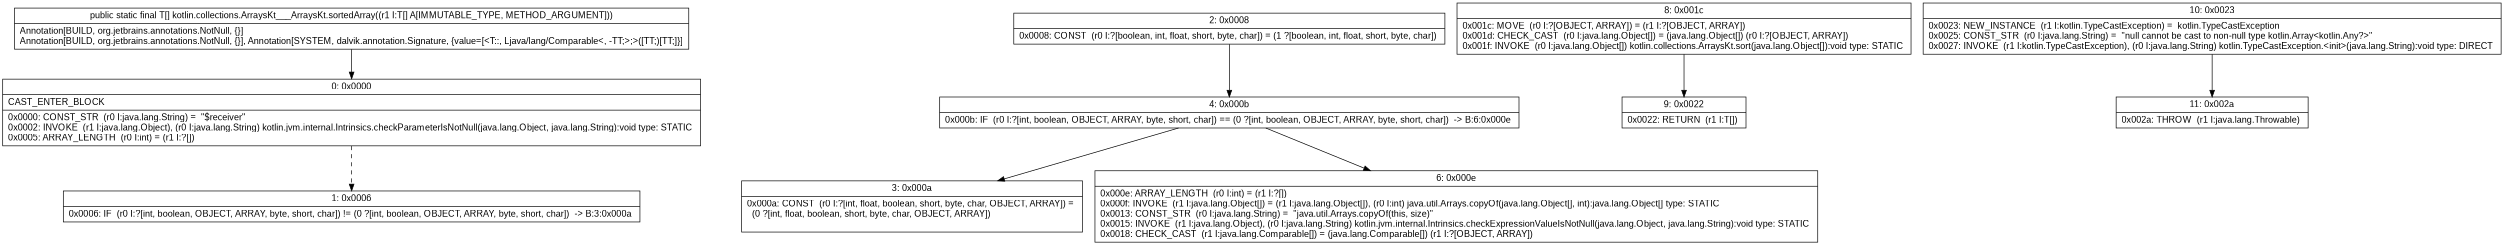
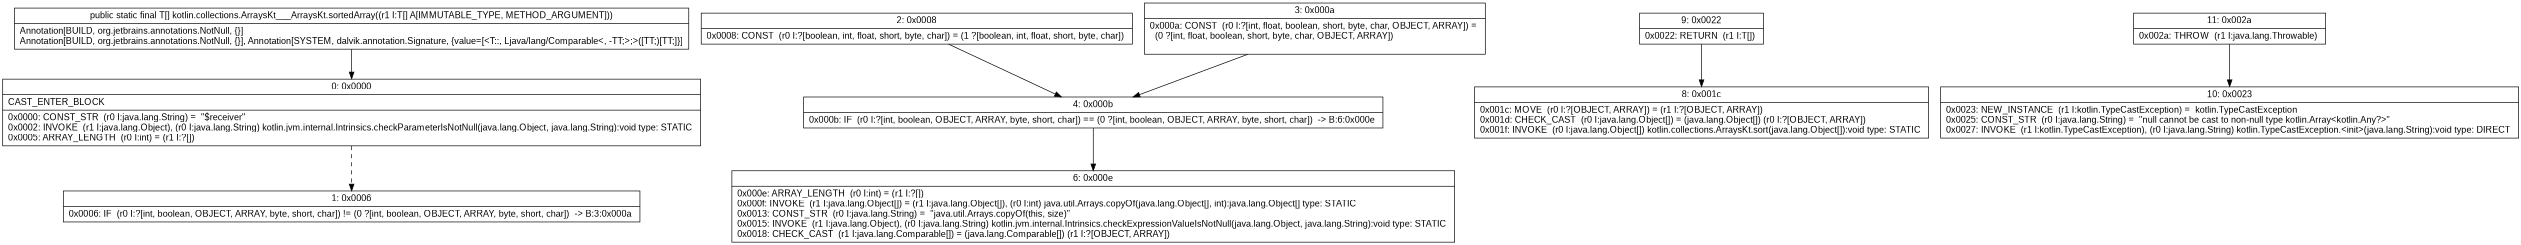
(1684, 72) -> (1702, 62)
(2212, 72) -> (2230, 62)
(1091, 153) -> (1194, 74)
